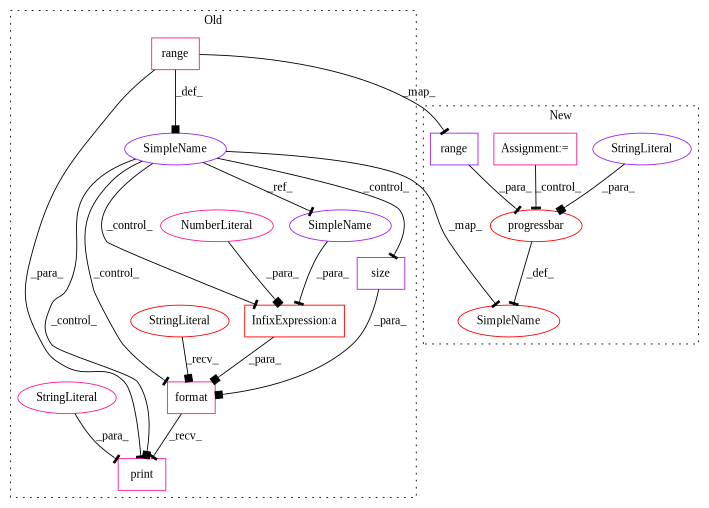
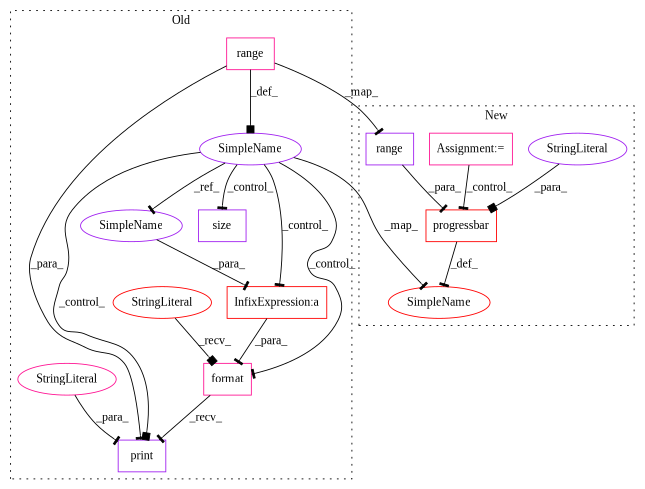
(217, 226) -> none
(536, 226) -> (461, 226)
(247, 357) -> (253, 339)
(320, 366) -> none
(142, 474) -> (142, 456)
